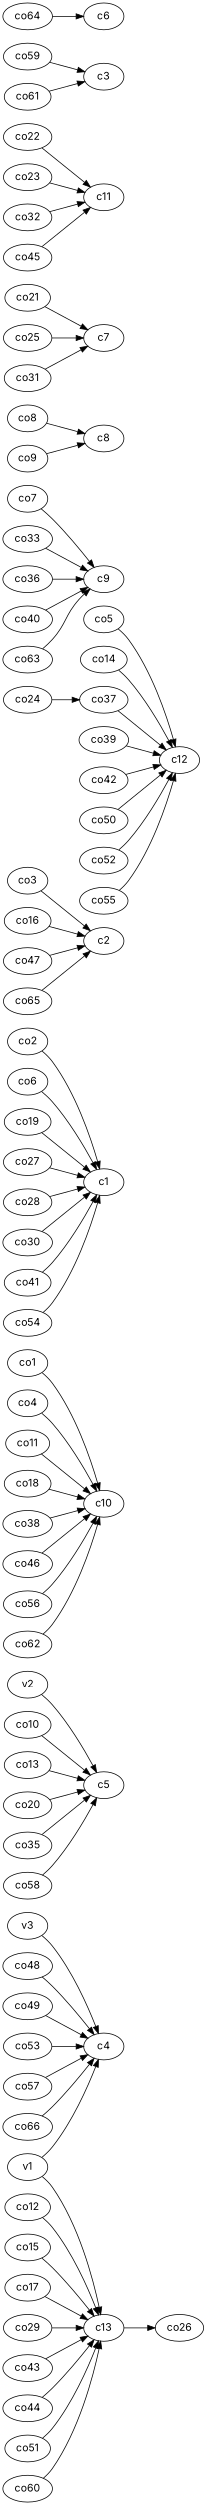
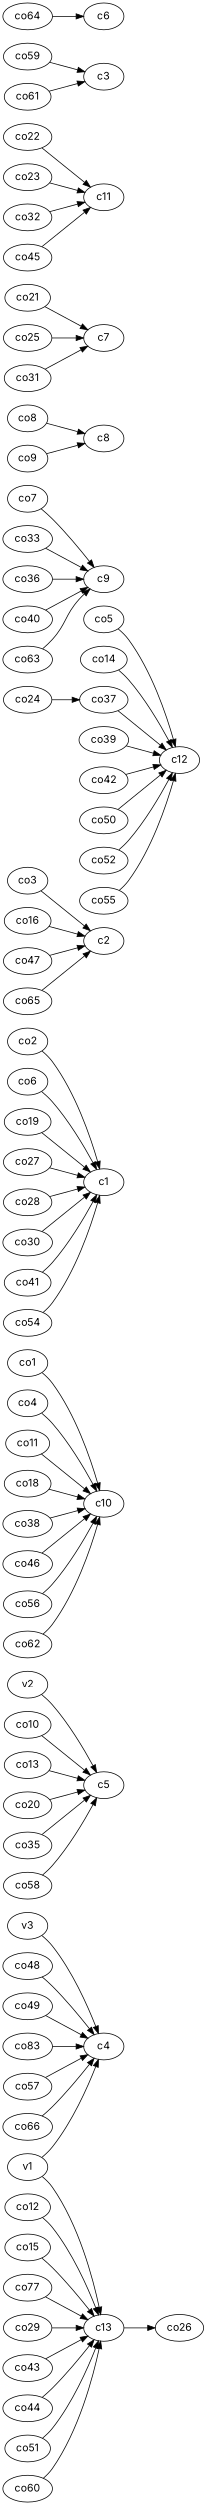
(28, 2046) -> (28, 2046)
(28, 2288) -> (28, 2288)
